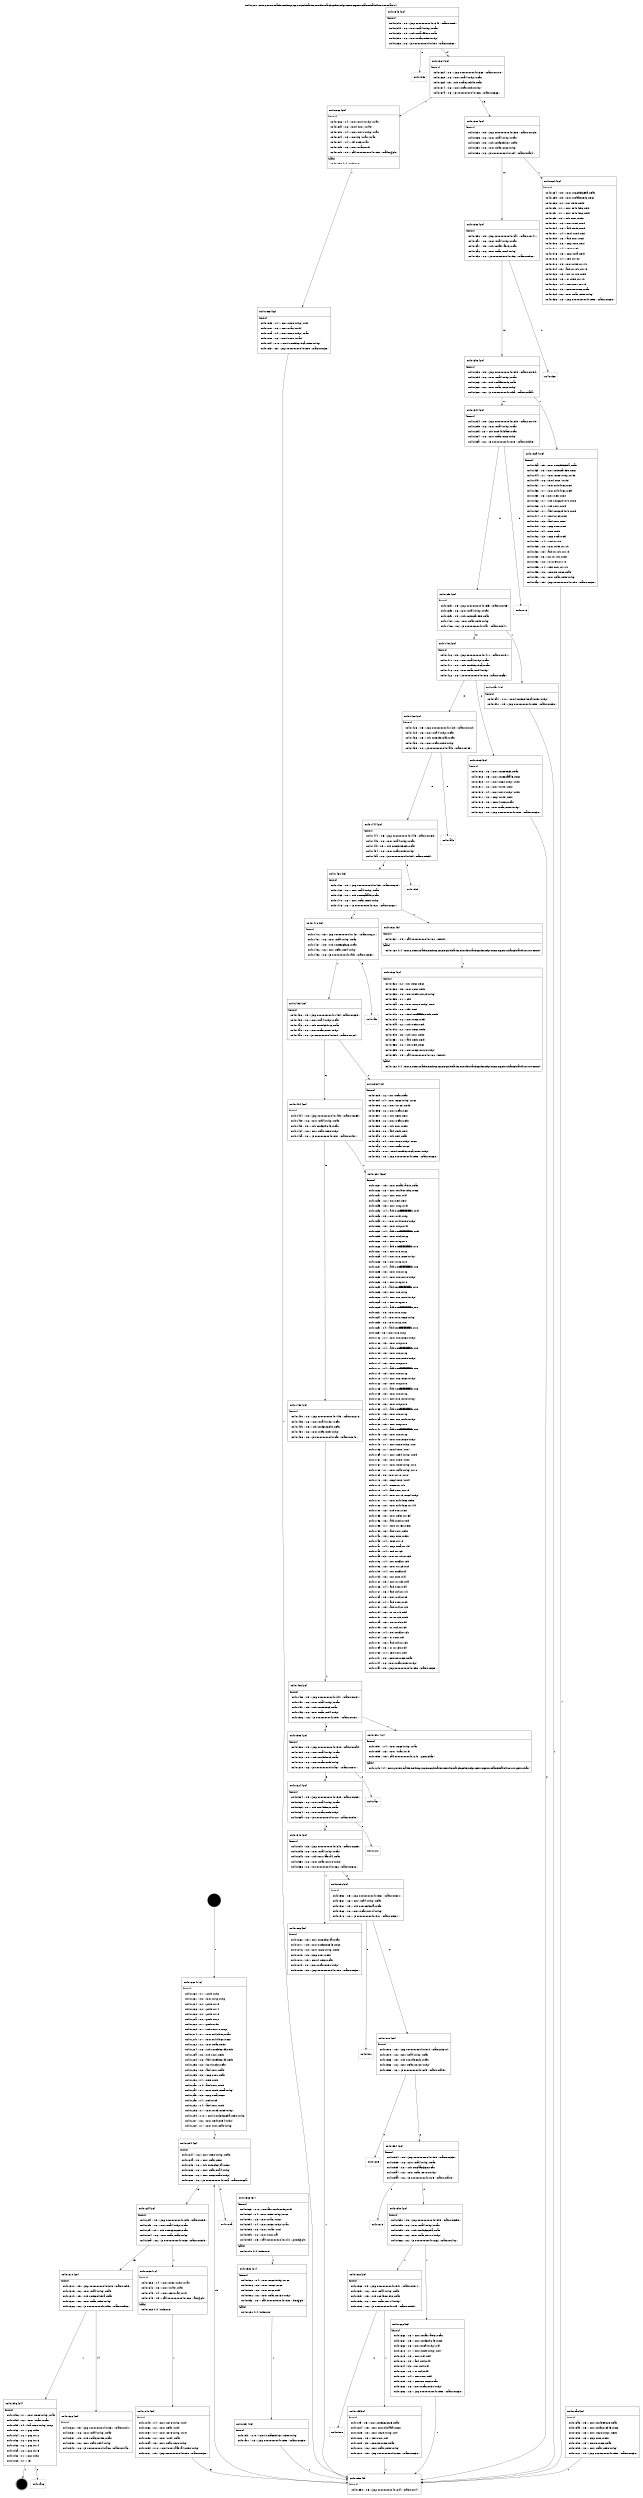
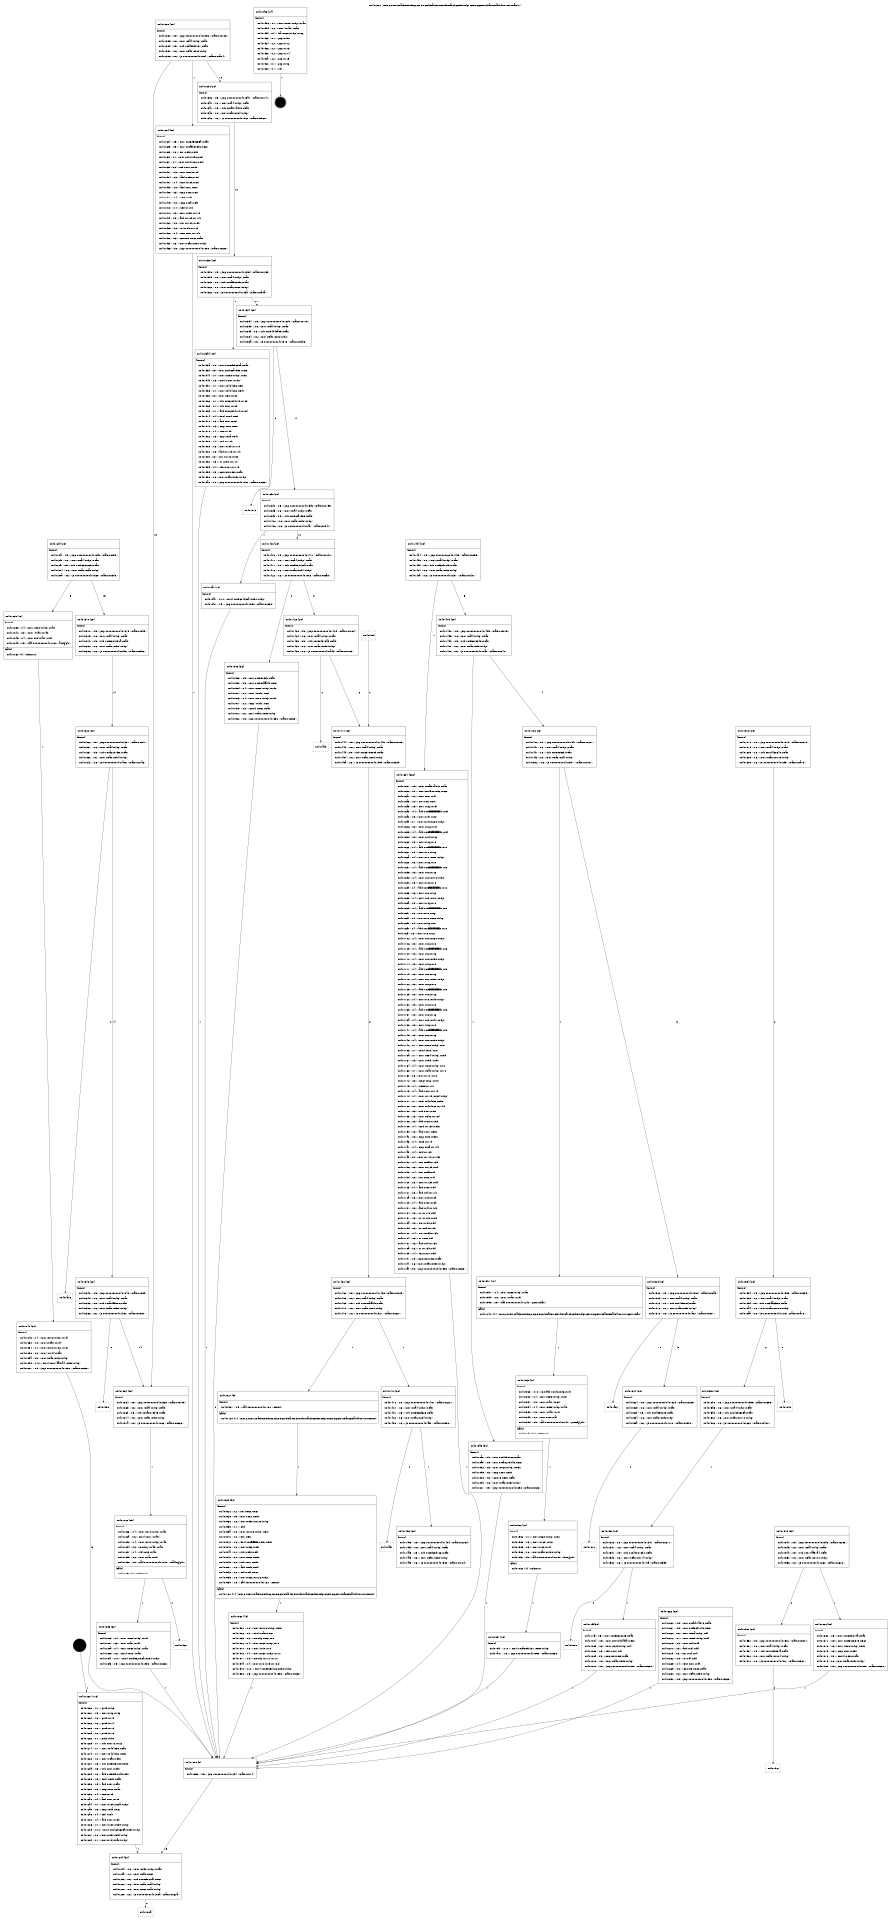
(484, 106) -> (153, 721)
(528, 316) -> (172, 1608)
(408, 872) -> (369, 682)
none -> (193, 1006)
none -> (112, 1021)
none -> (472, 1049)
(325, 1069) -> none
(402, 1120) -> none
none -> (556, 1346)
none -> (480, 1571)
none -> (266, 1645)
(325, 1825) -> none
(390, 1976) -> none
(373, 2162) -> none
(193, 2194) -> none
(174, 2260) -> (70, 596)
(426, 2282) -> none
(66, 2354) -> none
(36, 2472) -> (85, 1029)
